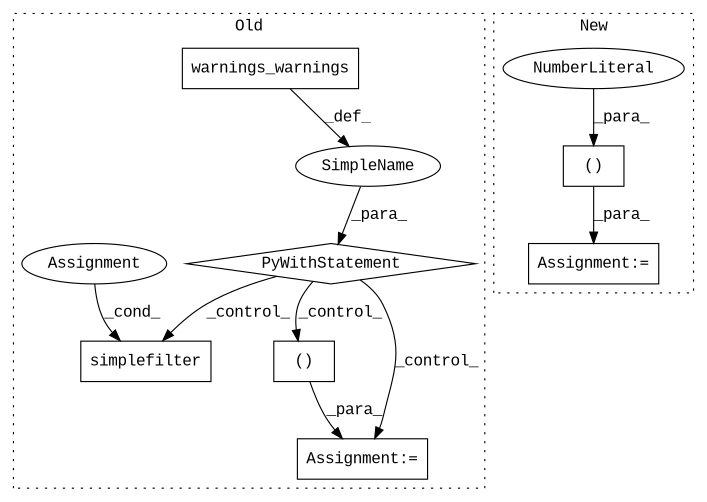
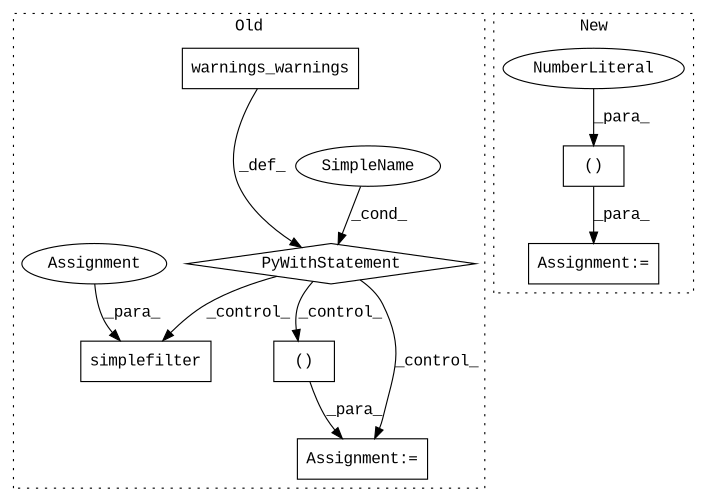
(315, 113) -> (235, 174)
(379, 215) -> (379, 215)
(132, 313) -> (132, 313)
